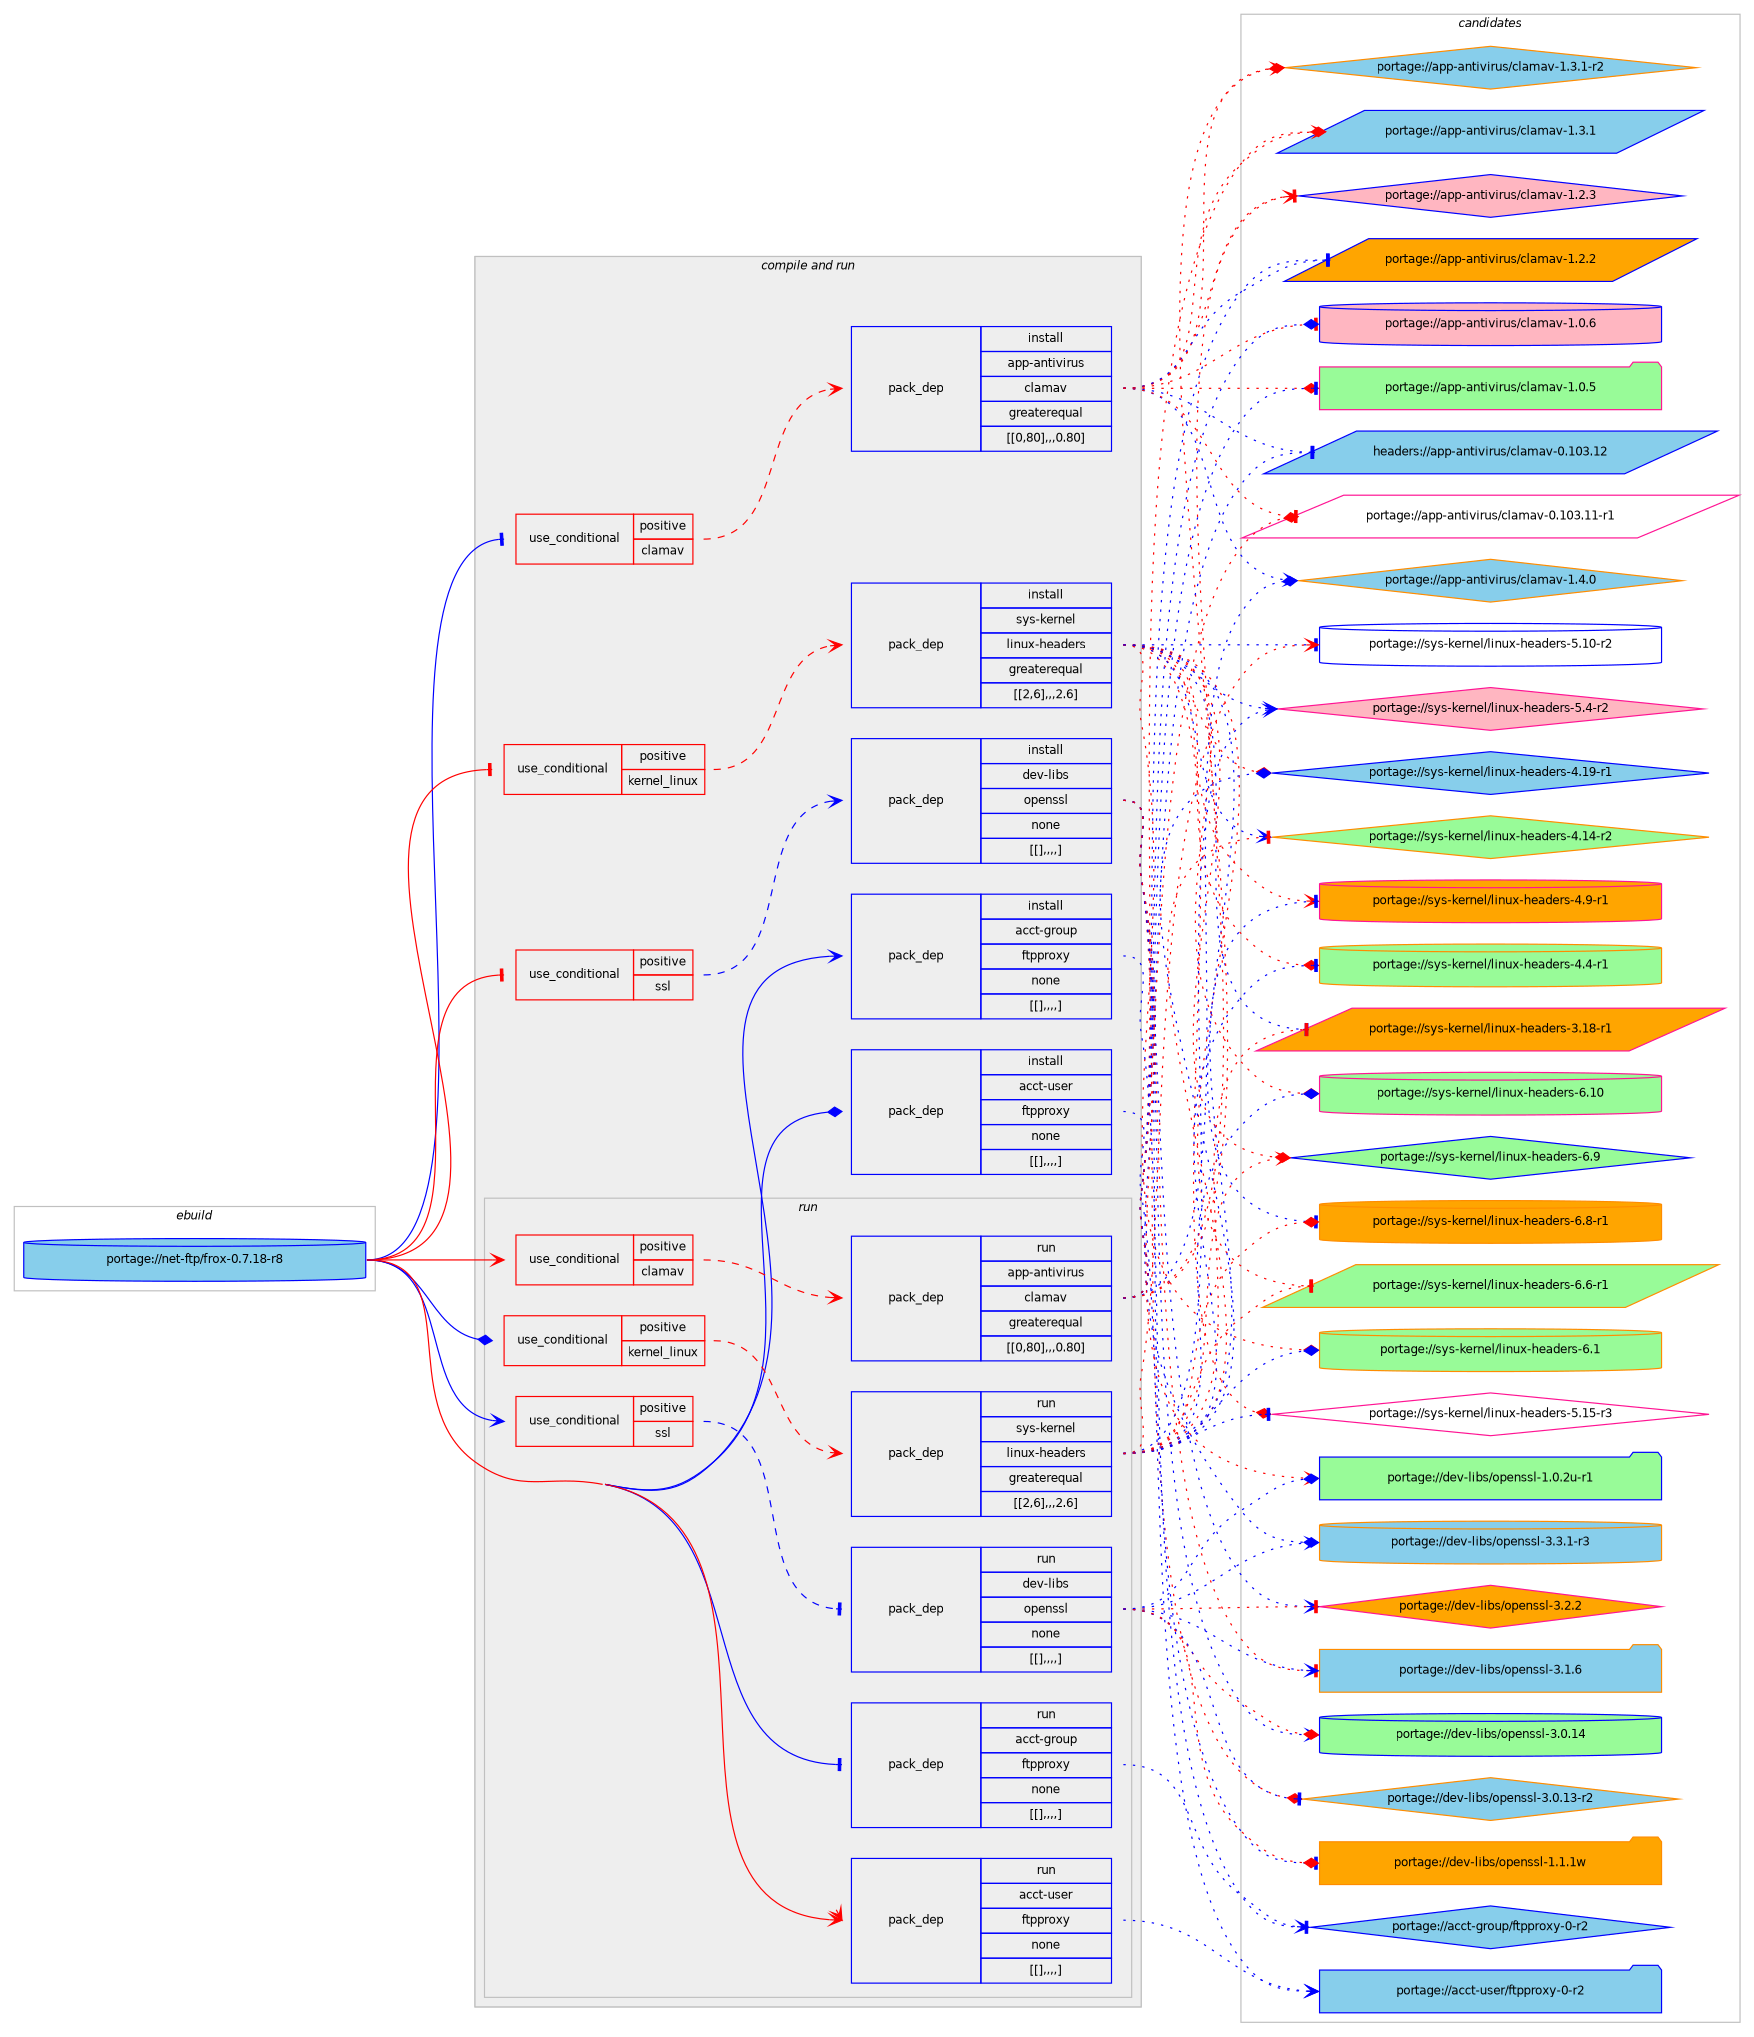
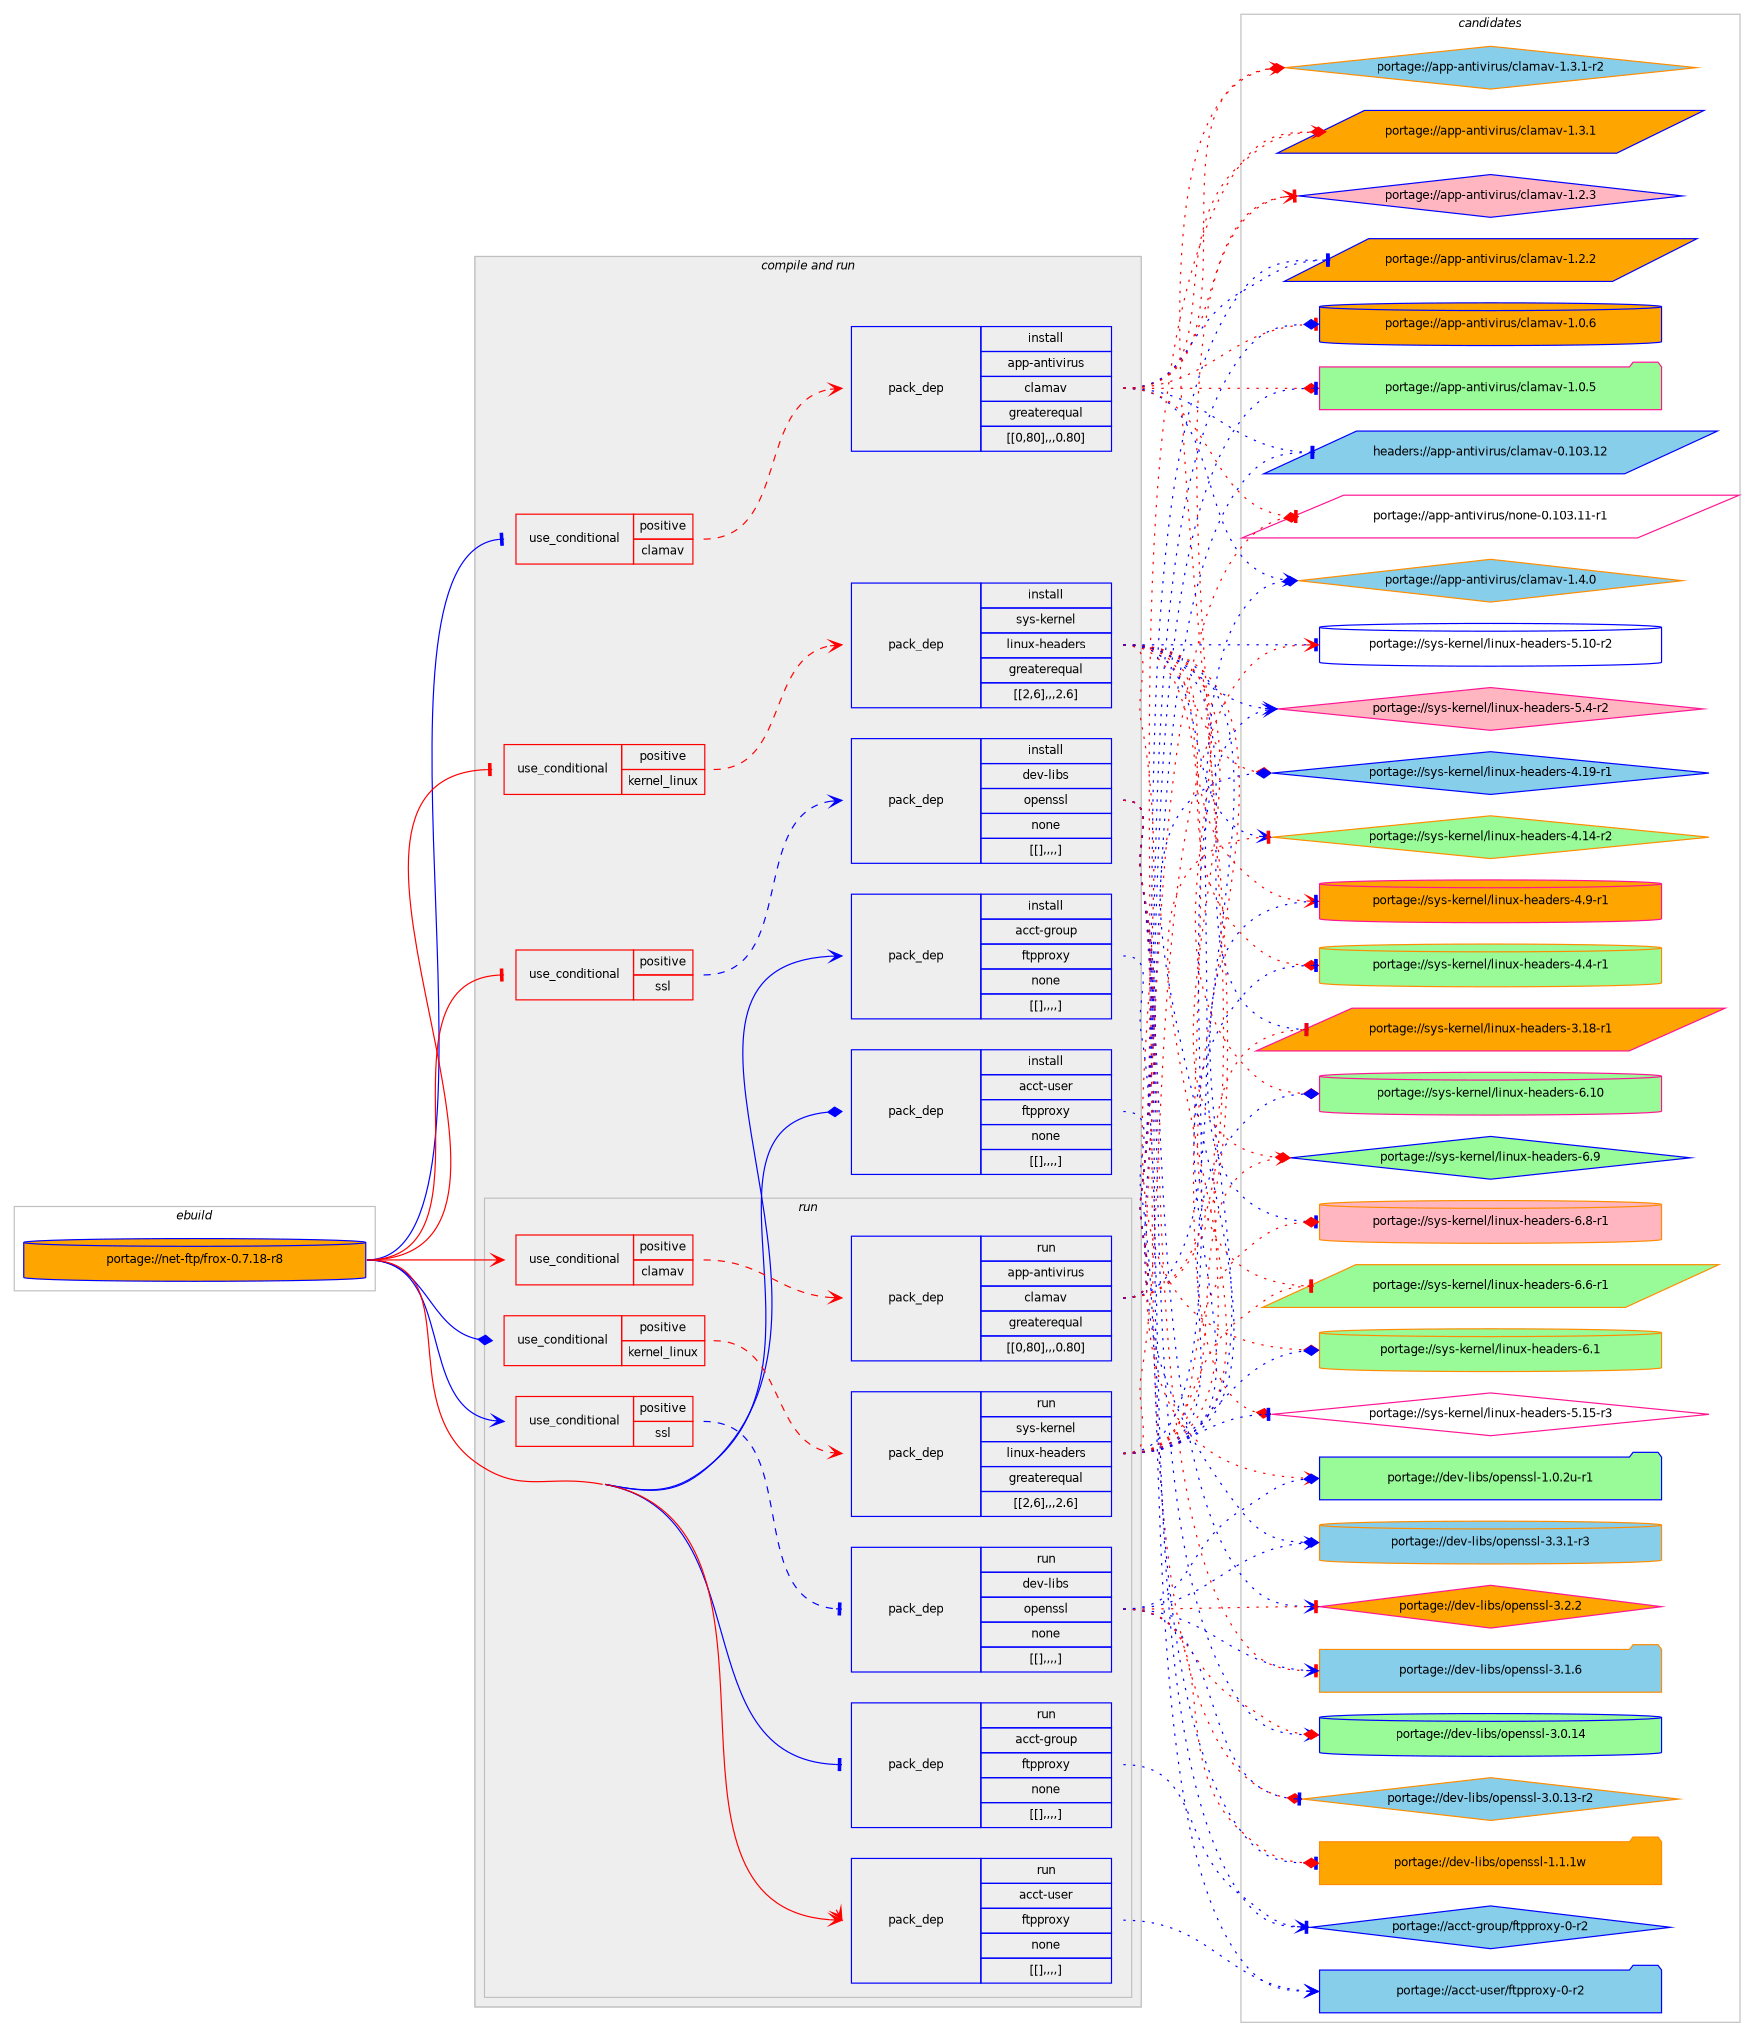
(1491, 132) -> (1491, 132)
(1491, 324) -> (1491, 324)
(1491, 517) -> (1491, 517)
(1491, 1222) -> (1491, 1222)
(195, 1260) -> (195, 1260)
